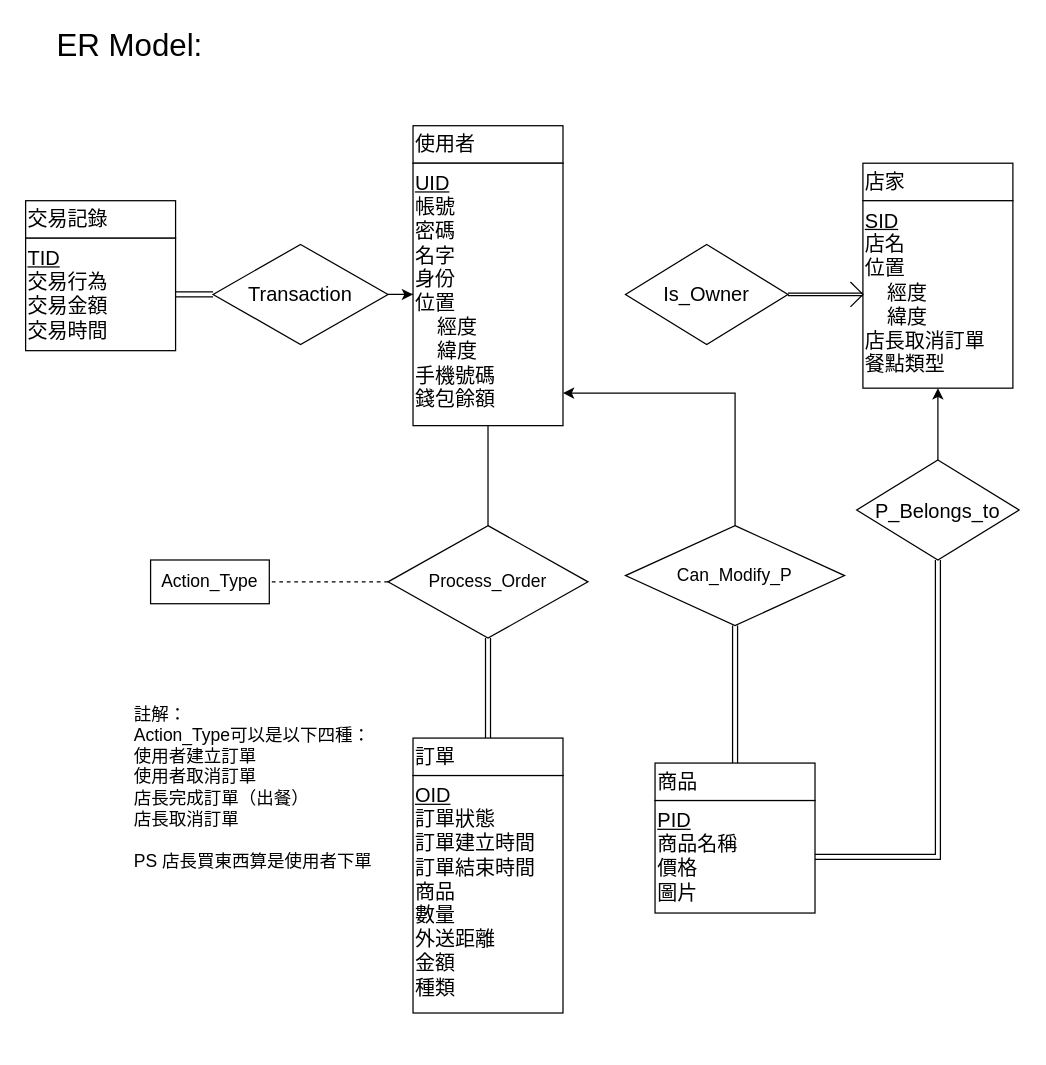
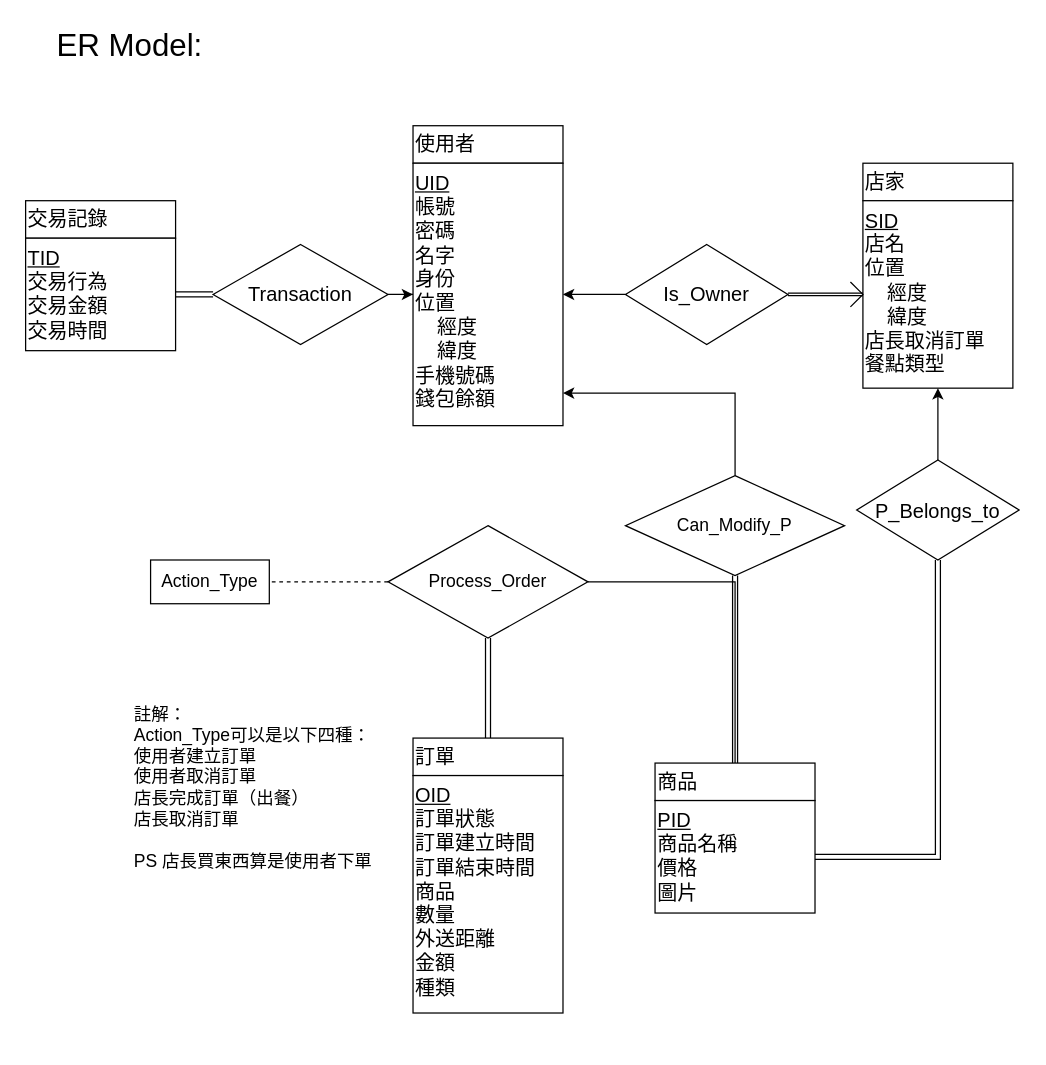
none -> (598, 294)
(488, 476) -> (735, 599)
(735, 576) -> (735, 526)
